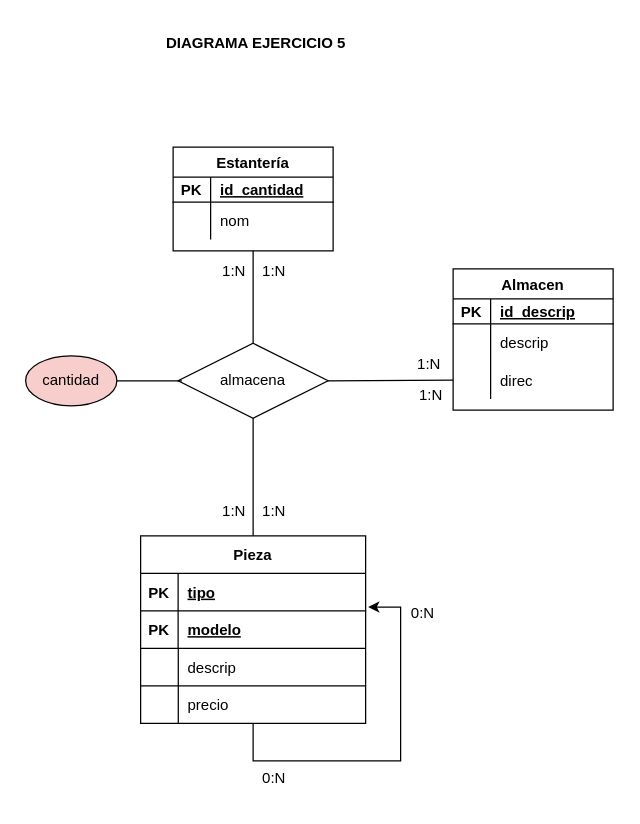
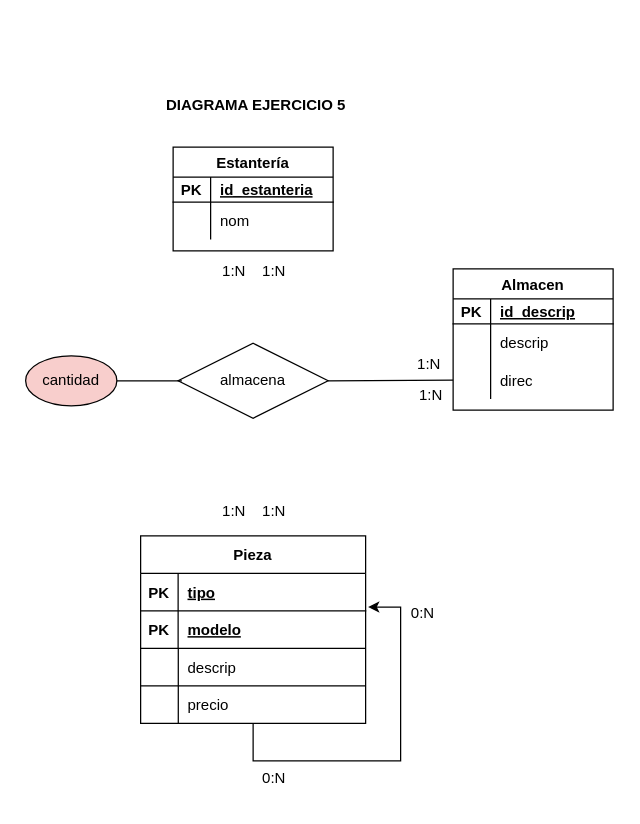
(256, 51) -> (256, 114)
(262, 190) -> (271, 190)
(253, 298) -> none
(253, 476) -> none
